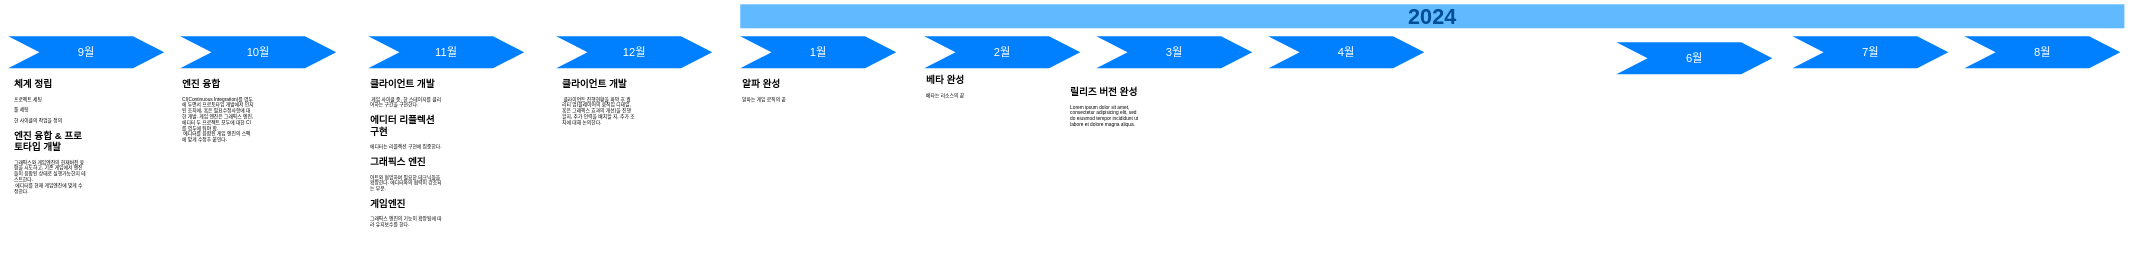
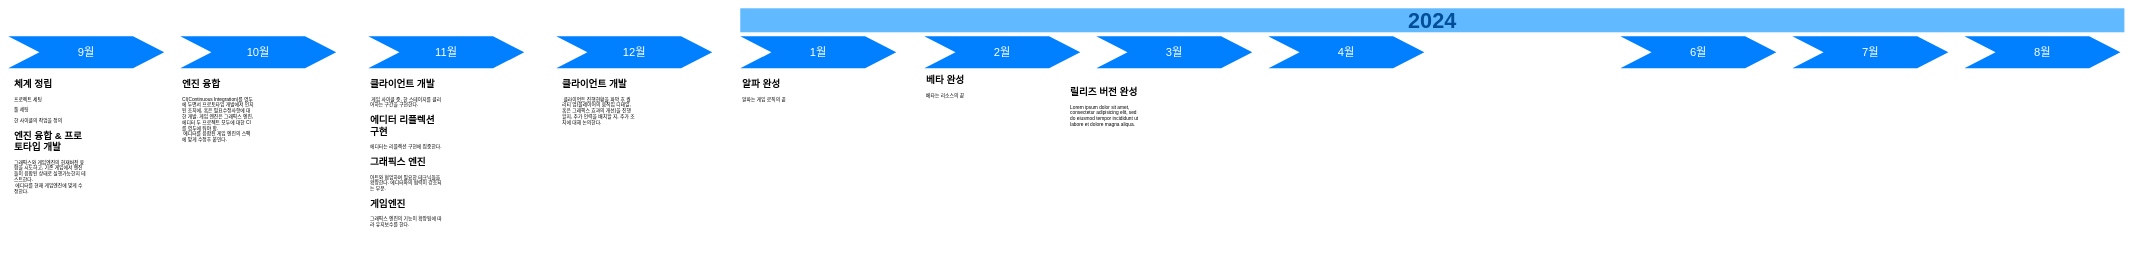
(1432, 16) -> (1432, 20)
(1694, 58) -> (1698, 52)
